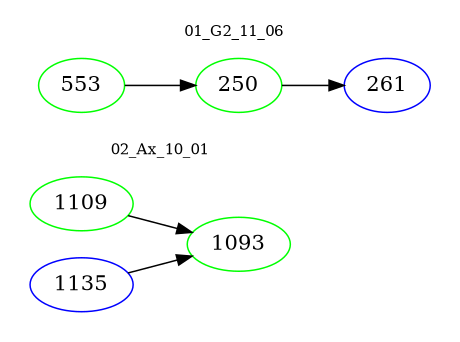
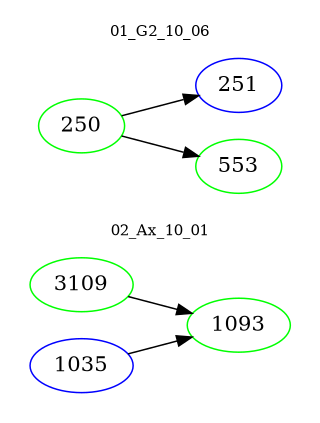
(234, 32) -> (160, 32)
(153, 85) -> (153, 144)
(387, 85) -> (239, 85)
(82, 204) -> (82, 285)
(82, 285) -> (82, 366)
